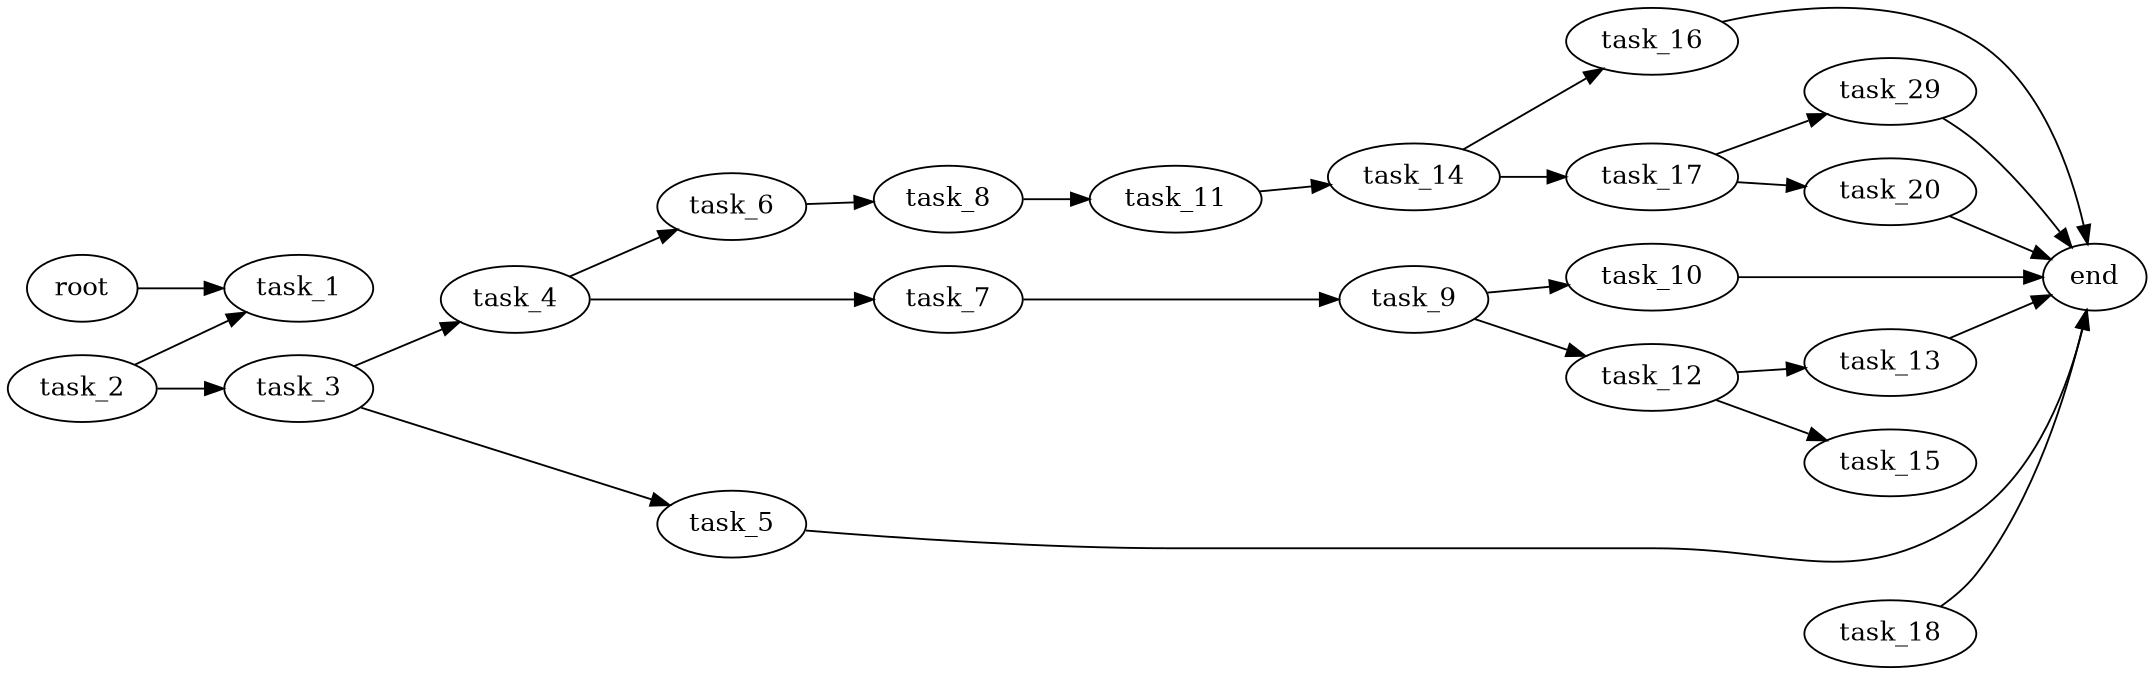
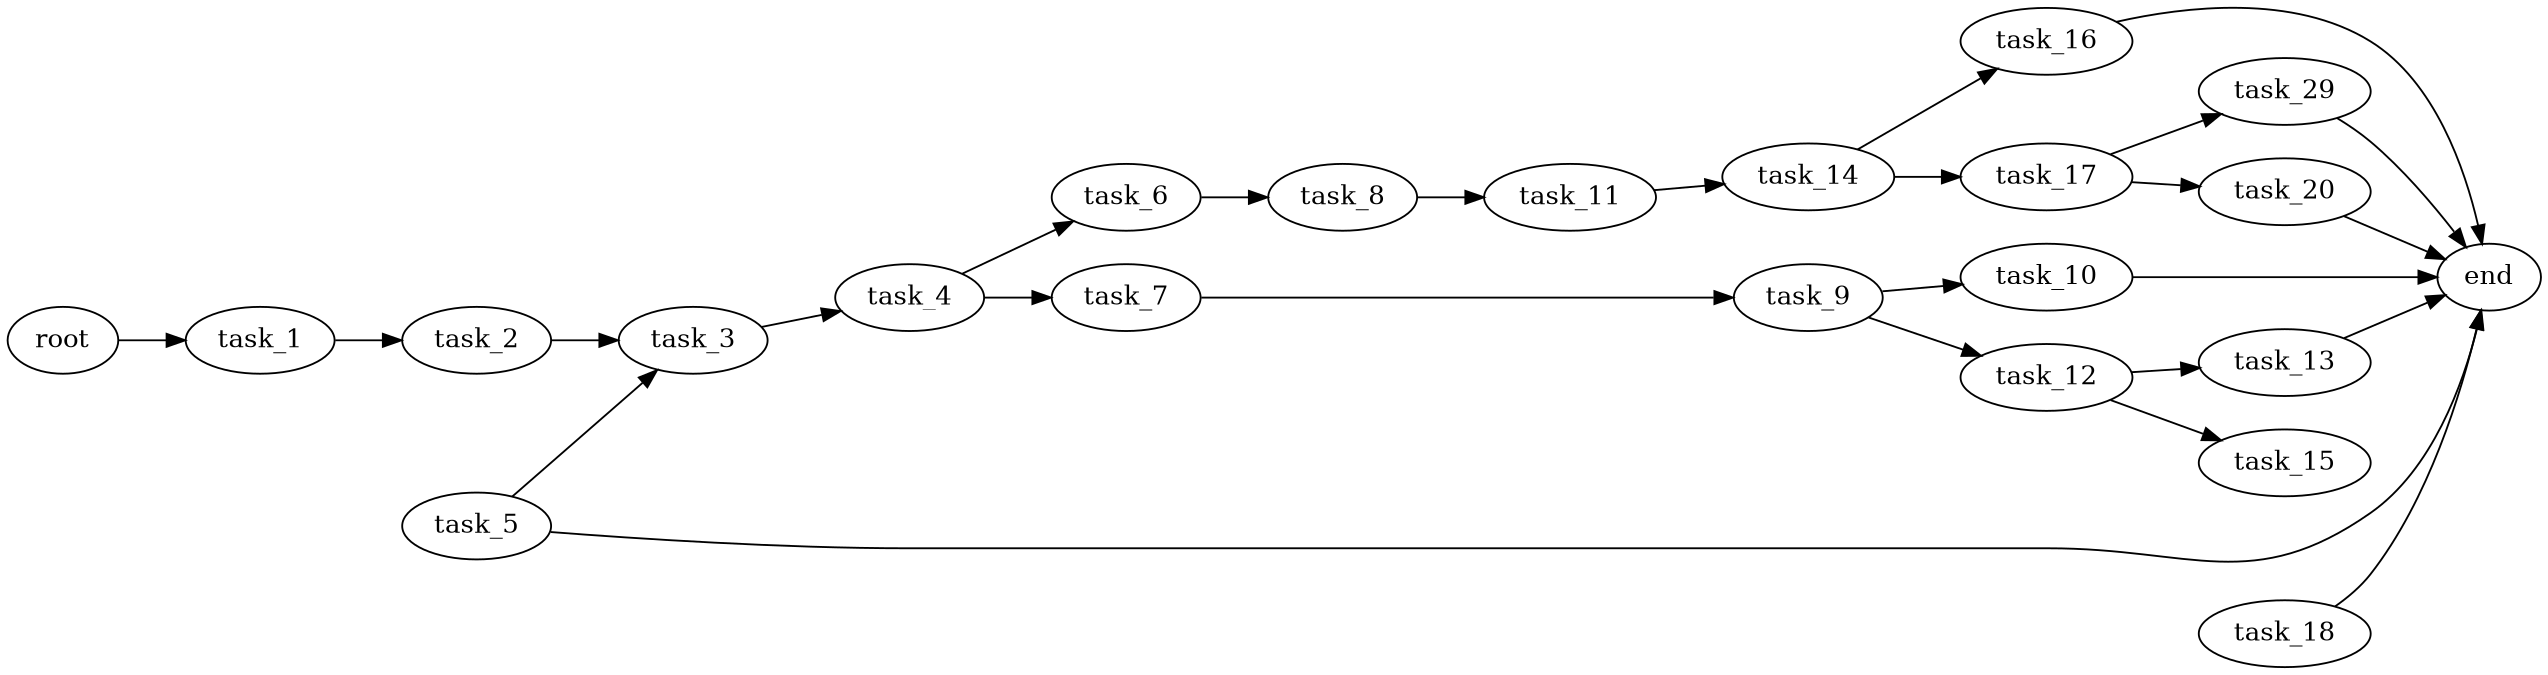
(182, 343) -> (359, 340)
(506, 454) -> (577, 440)
